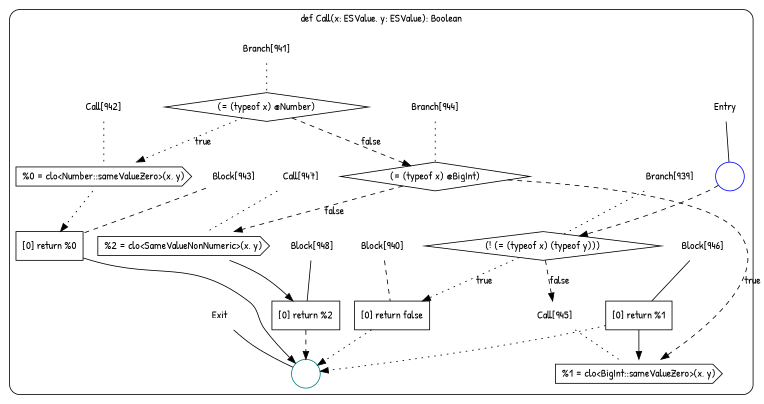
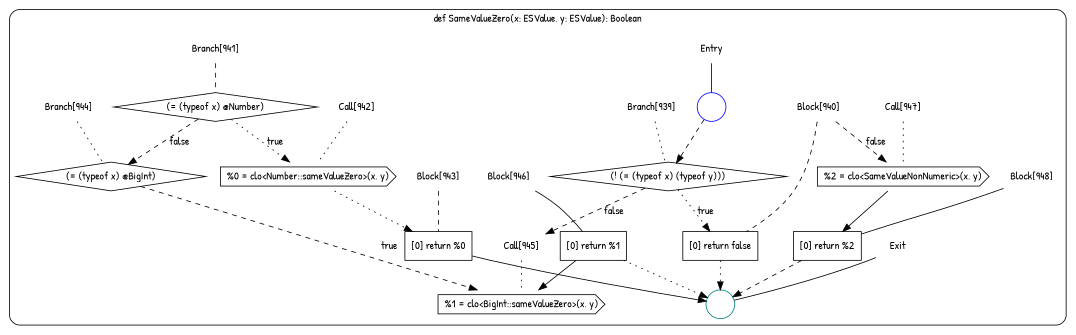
(381, 19) -> (538, 19)
(267, 78) -> (216, 78)
(322, 208) -> (858, 139)
